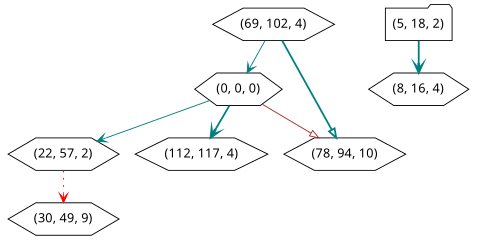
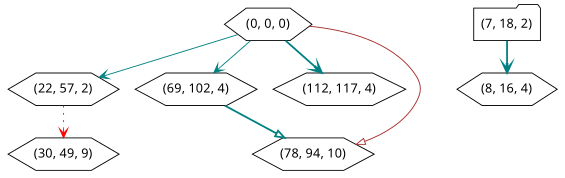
(419, 24) -> (507, 24)
(258, 53) -> (235, 54)
